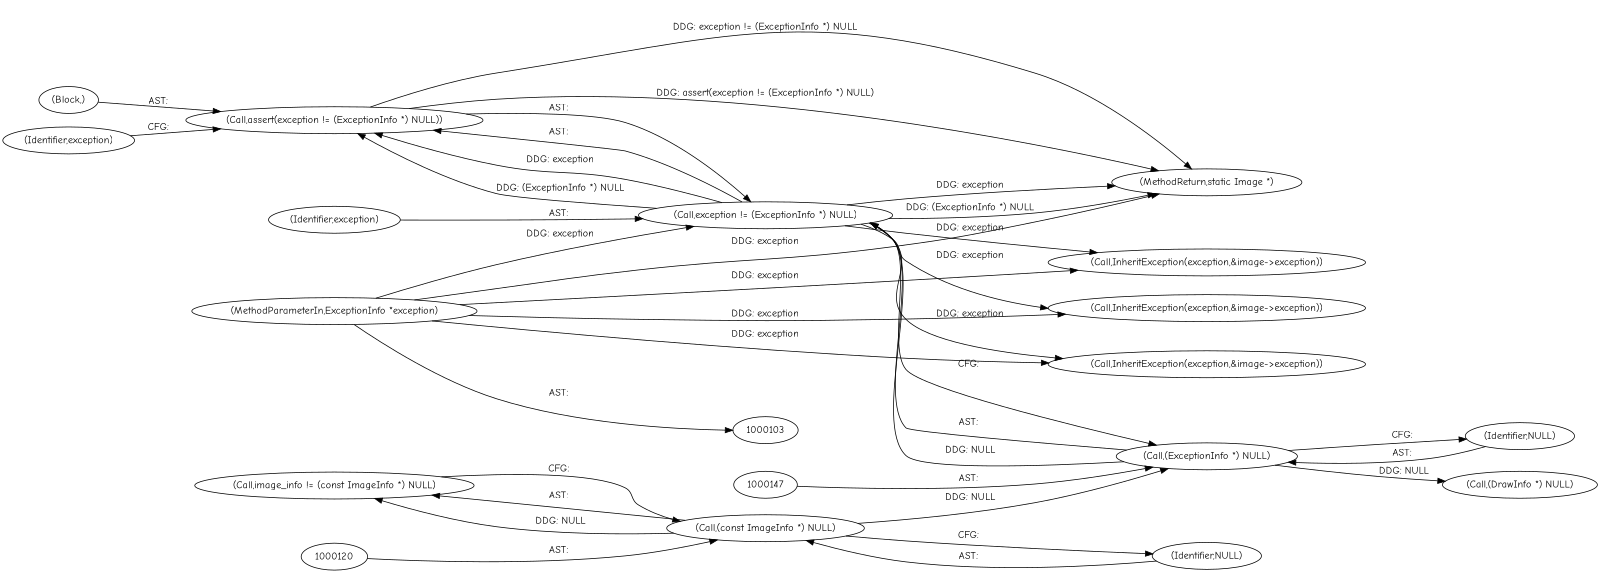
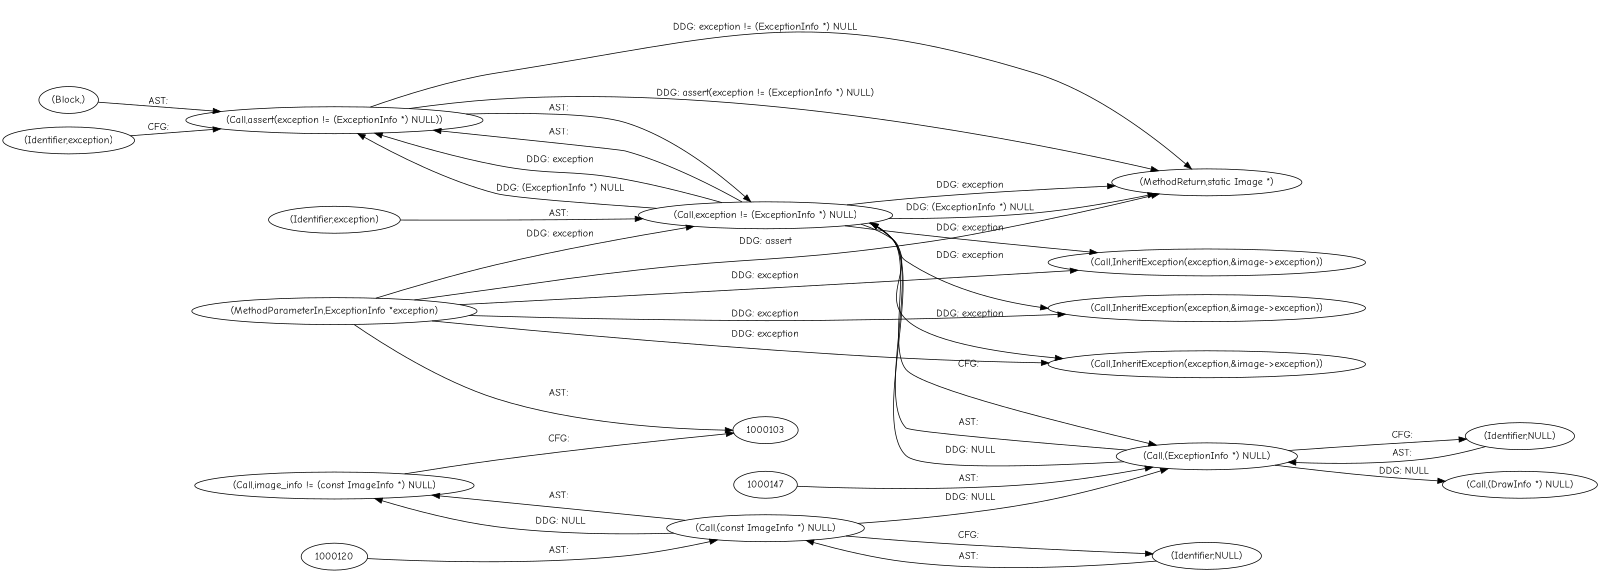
(766, 241) -> (766, 241)
(564, 476) -> (565, 451)
